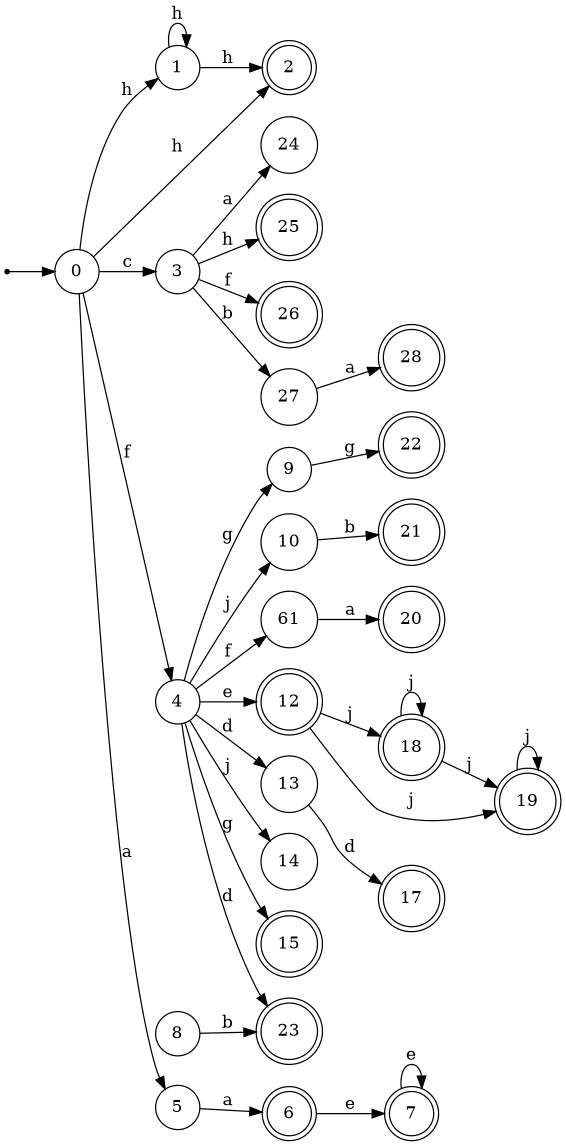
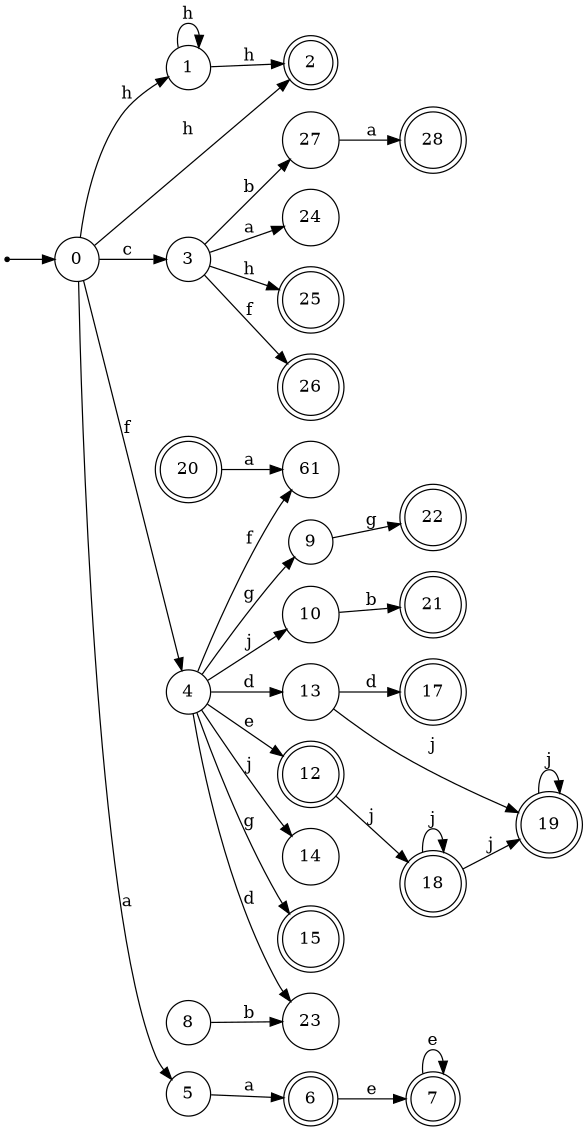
(342, 620) -> (246, 470)
(379, 810) -> (417, 764)
(289, 1031) -> (311, 1021)
